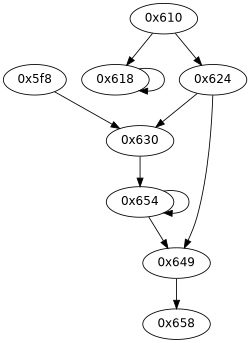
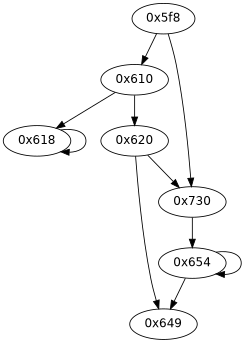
none -> (151, 45)
(213, 80) -> (135, 141)
(140, 141) -> (192, 202)
(177, 324) -> none
